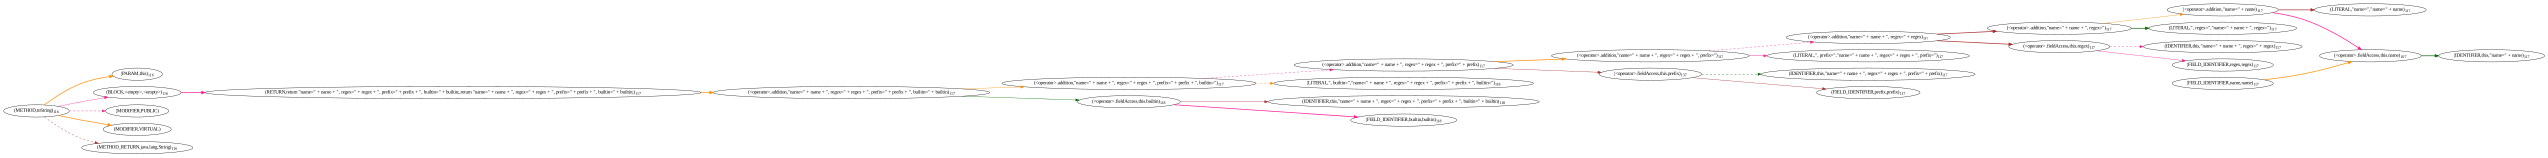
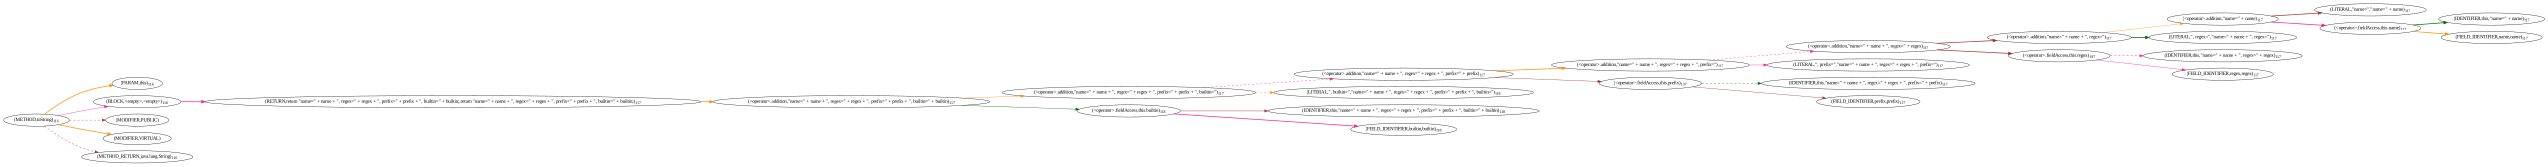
(2092, 46) -> (2092, 55)
(2404, 55) -> (2404, 28)
(2307, 73) -> (2429, 33)
(86, 111) -> (86, 120)
